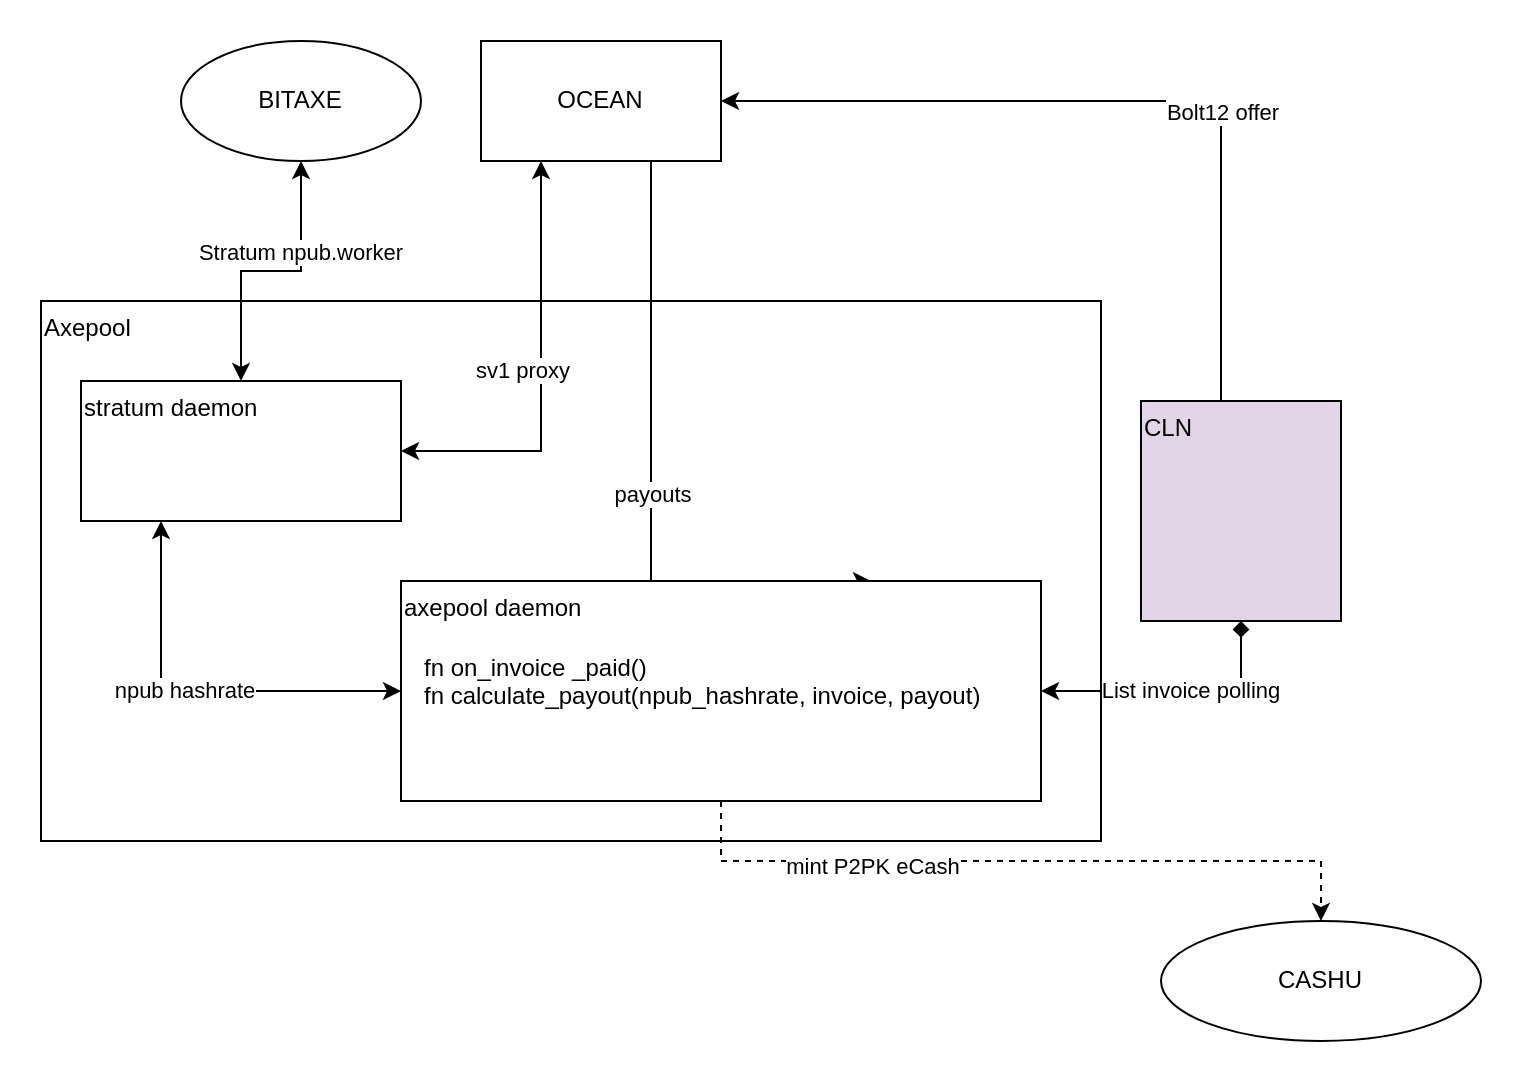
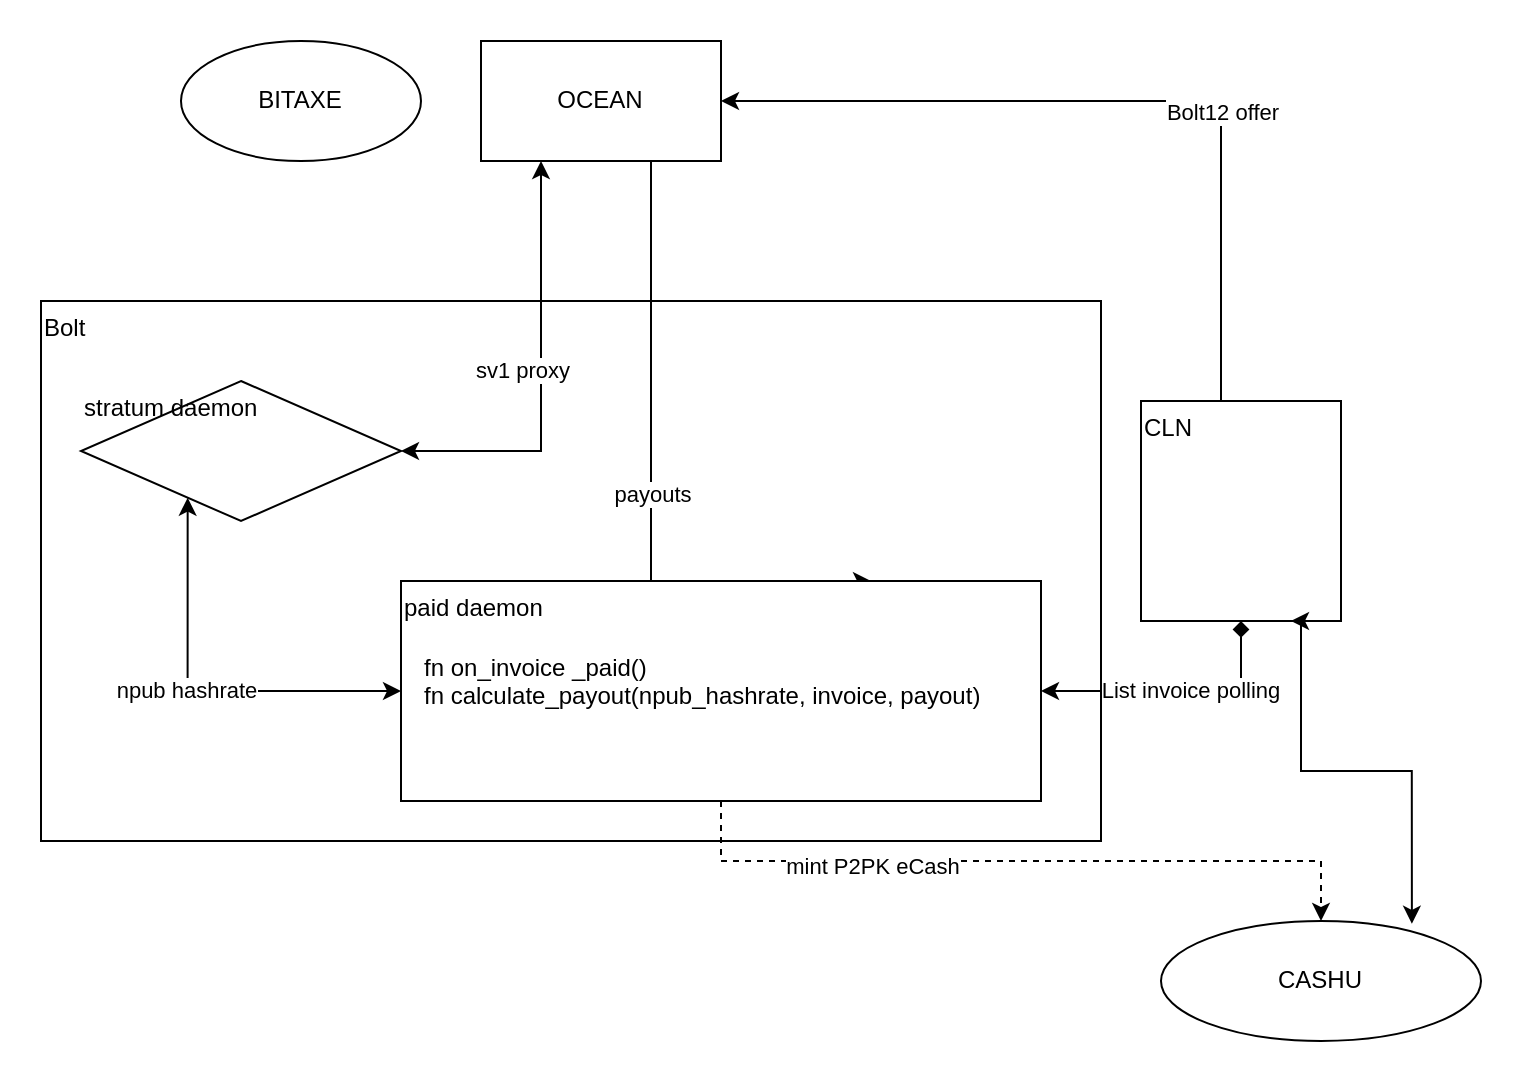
(271, 271) -> none
(89, 329) -> (69, 329)
(241, 451) -> (241, 451)
(1241, 511) -> (1241, 511)
(493, 609) -> (473, 609)
none -> (1350, 771)
